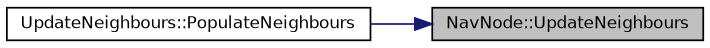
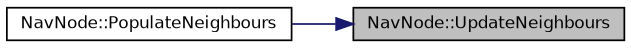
(189, 24) -> (149, 24)
